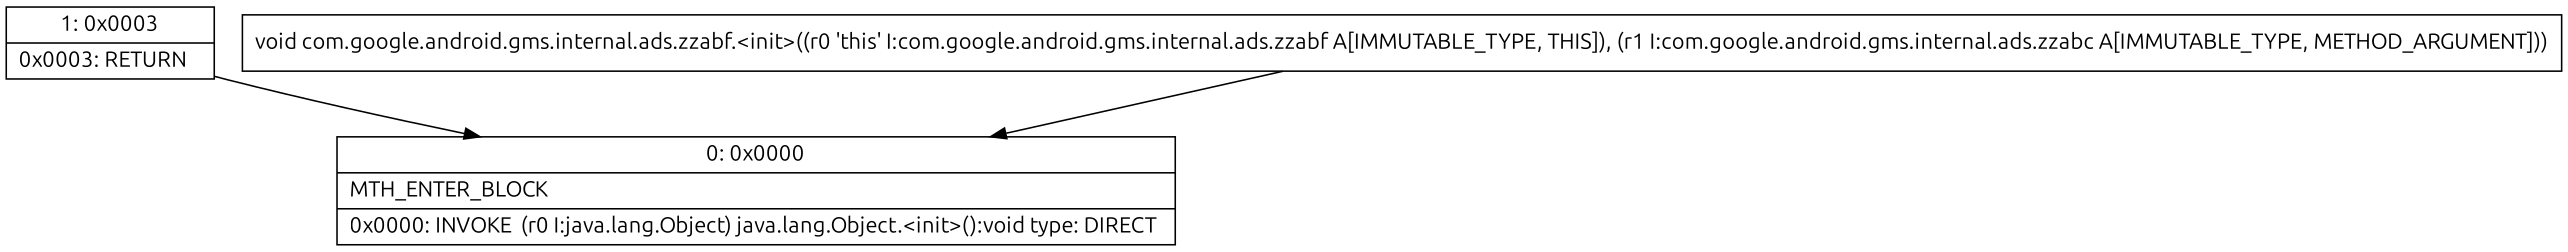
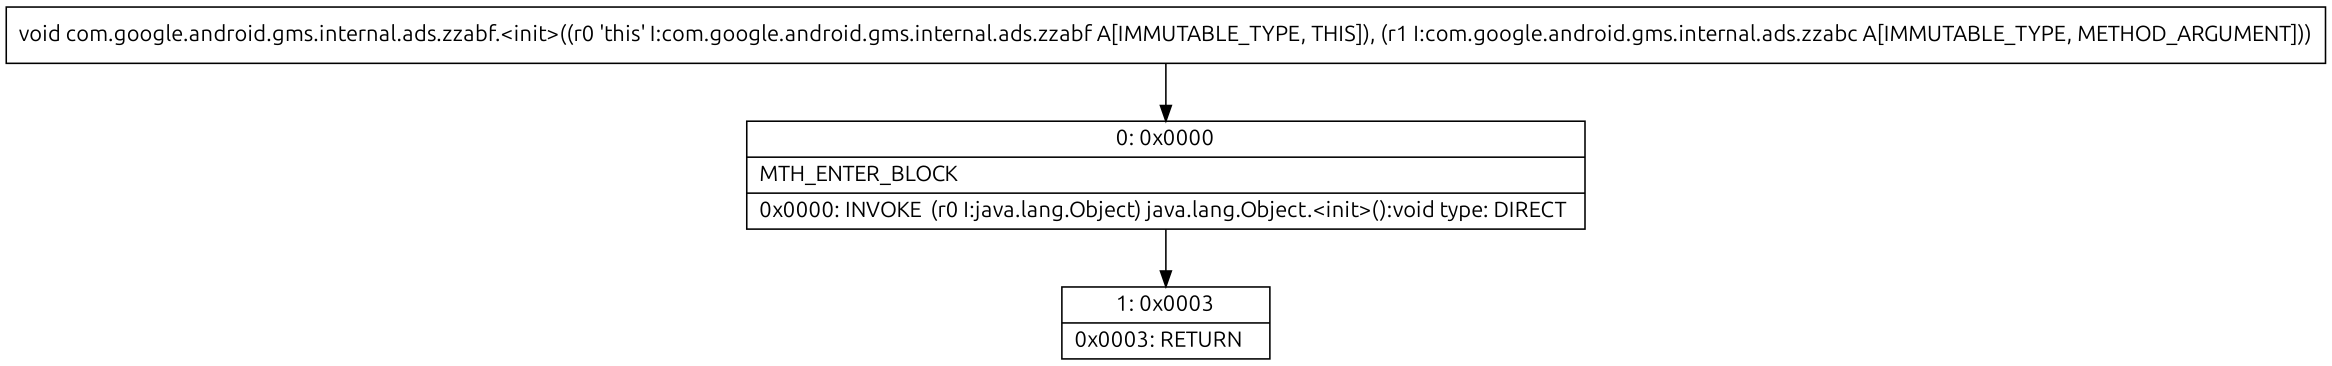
(339, 106) -> (1166, 250)
